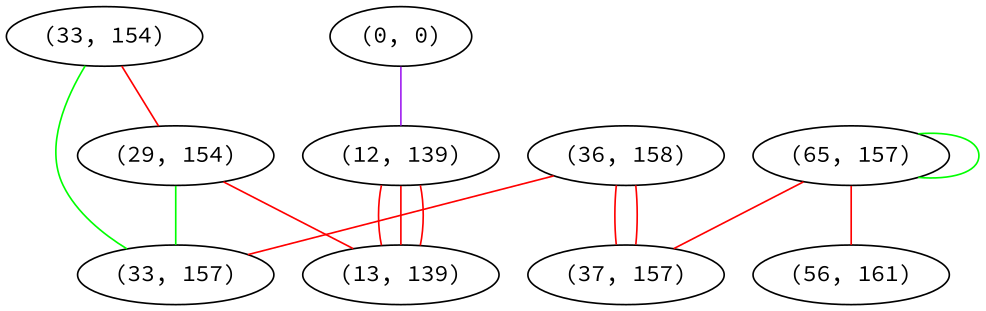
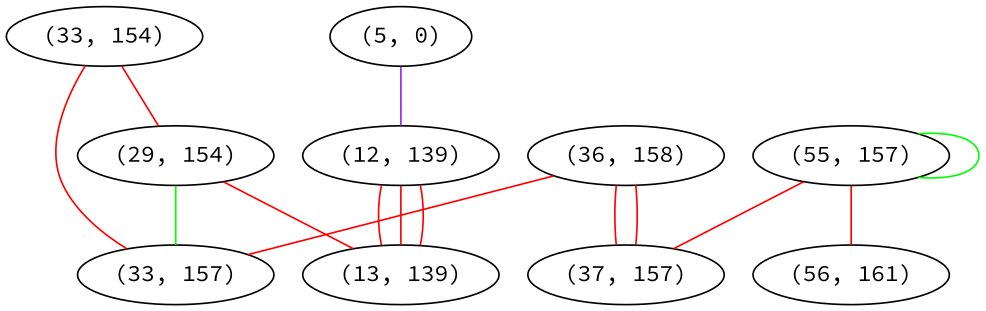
(401, 36) -> (401, 36)
(851, 156) -> (851, 156)
(58, 169) -> (58, 169)
